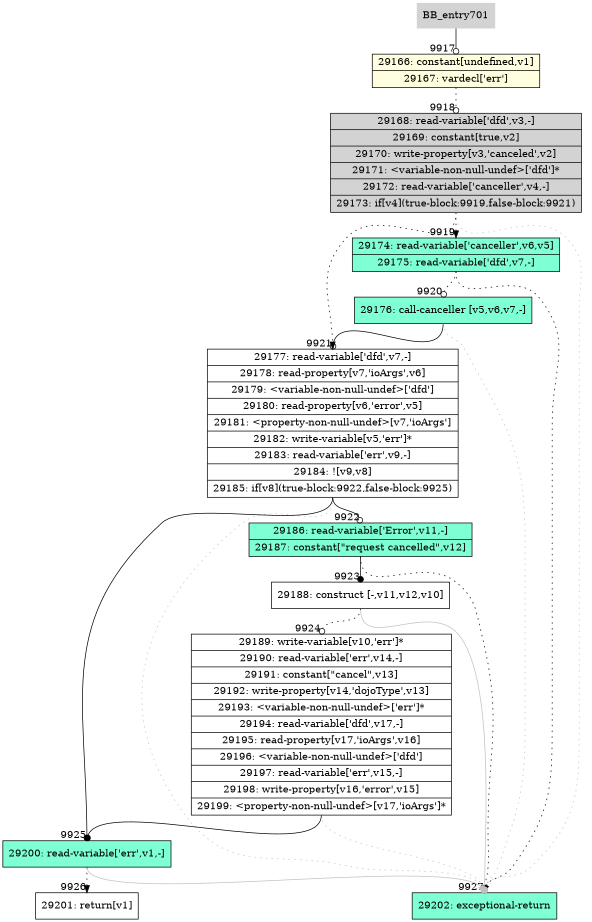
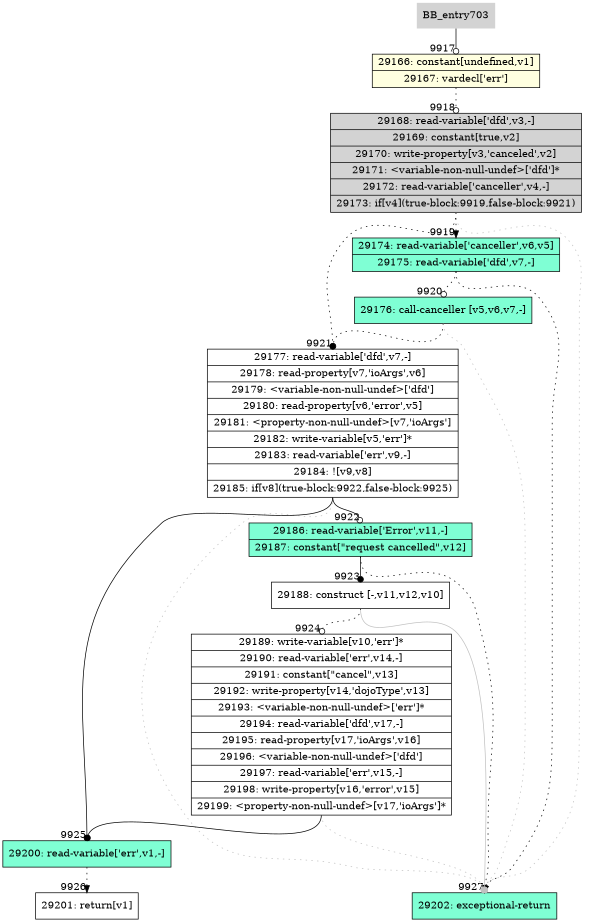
(456, 16) -> (456, 16)
(353, 234) -> (353, 234)
(391, 337) -> (391, 337)
(283, 880) -> none
